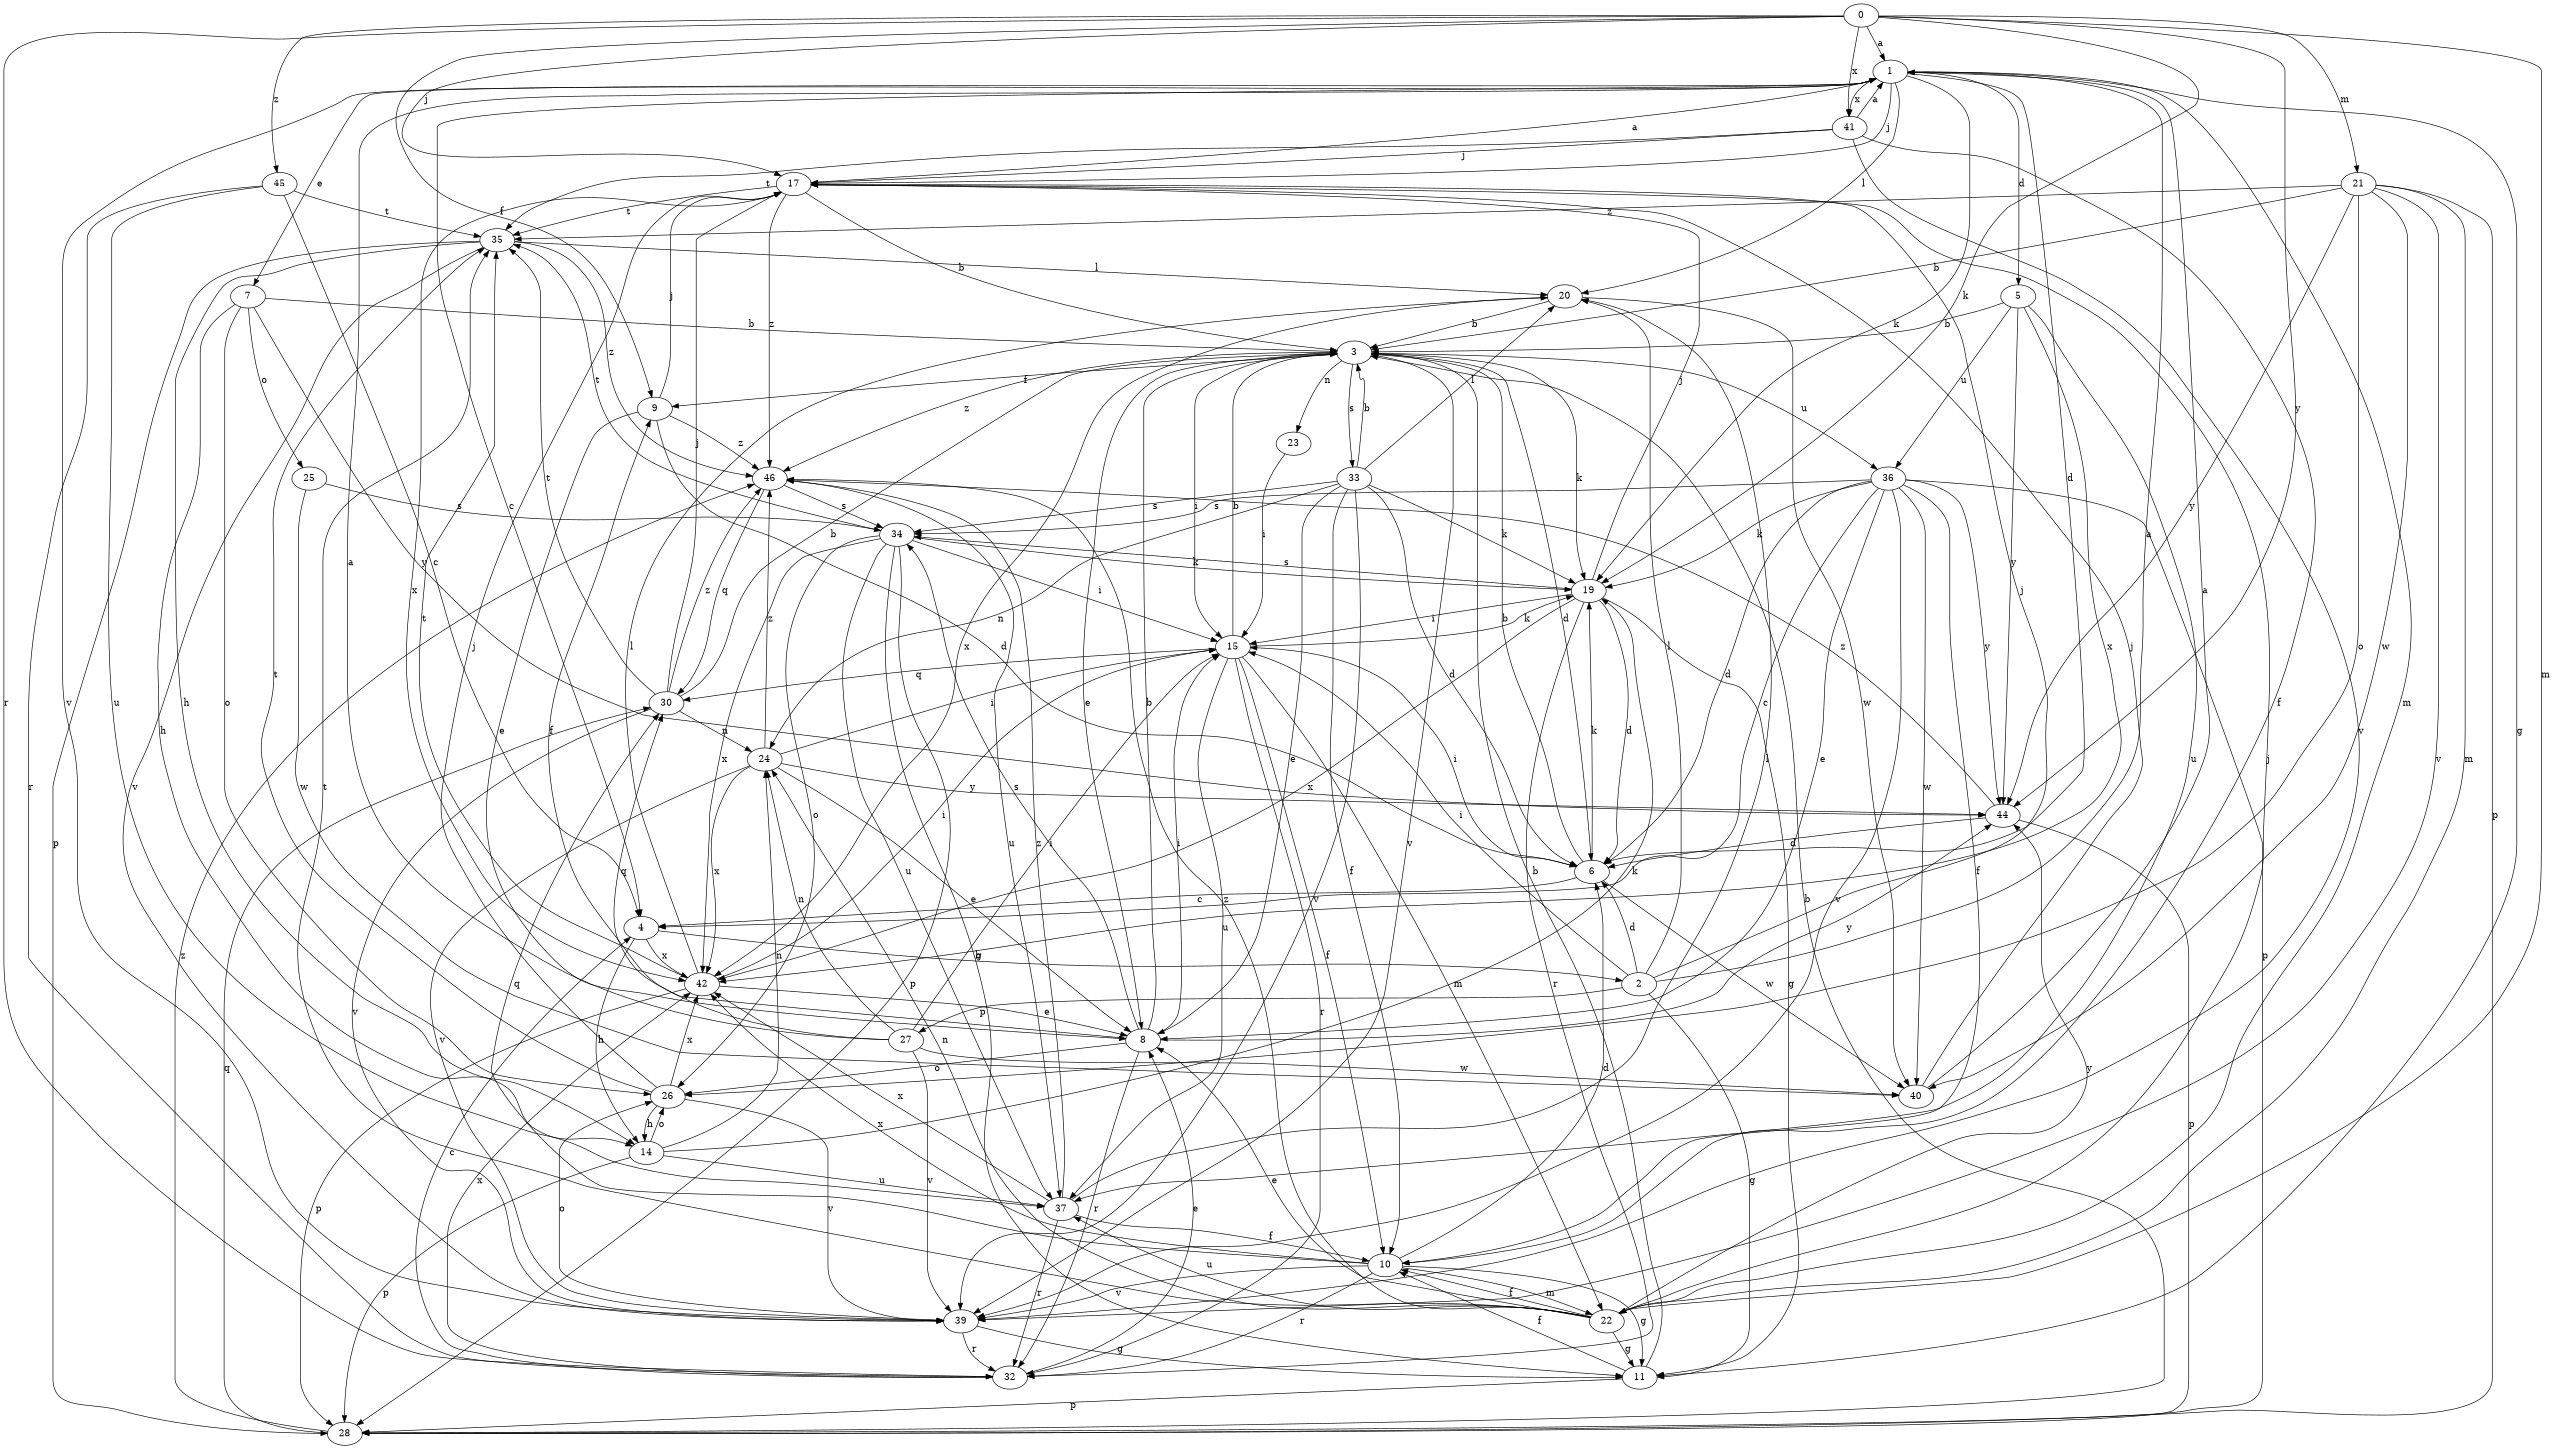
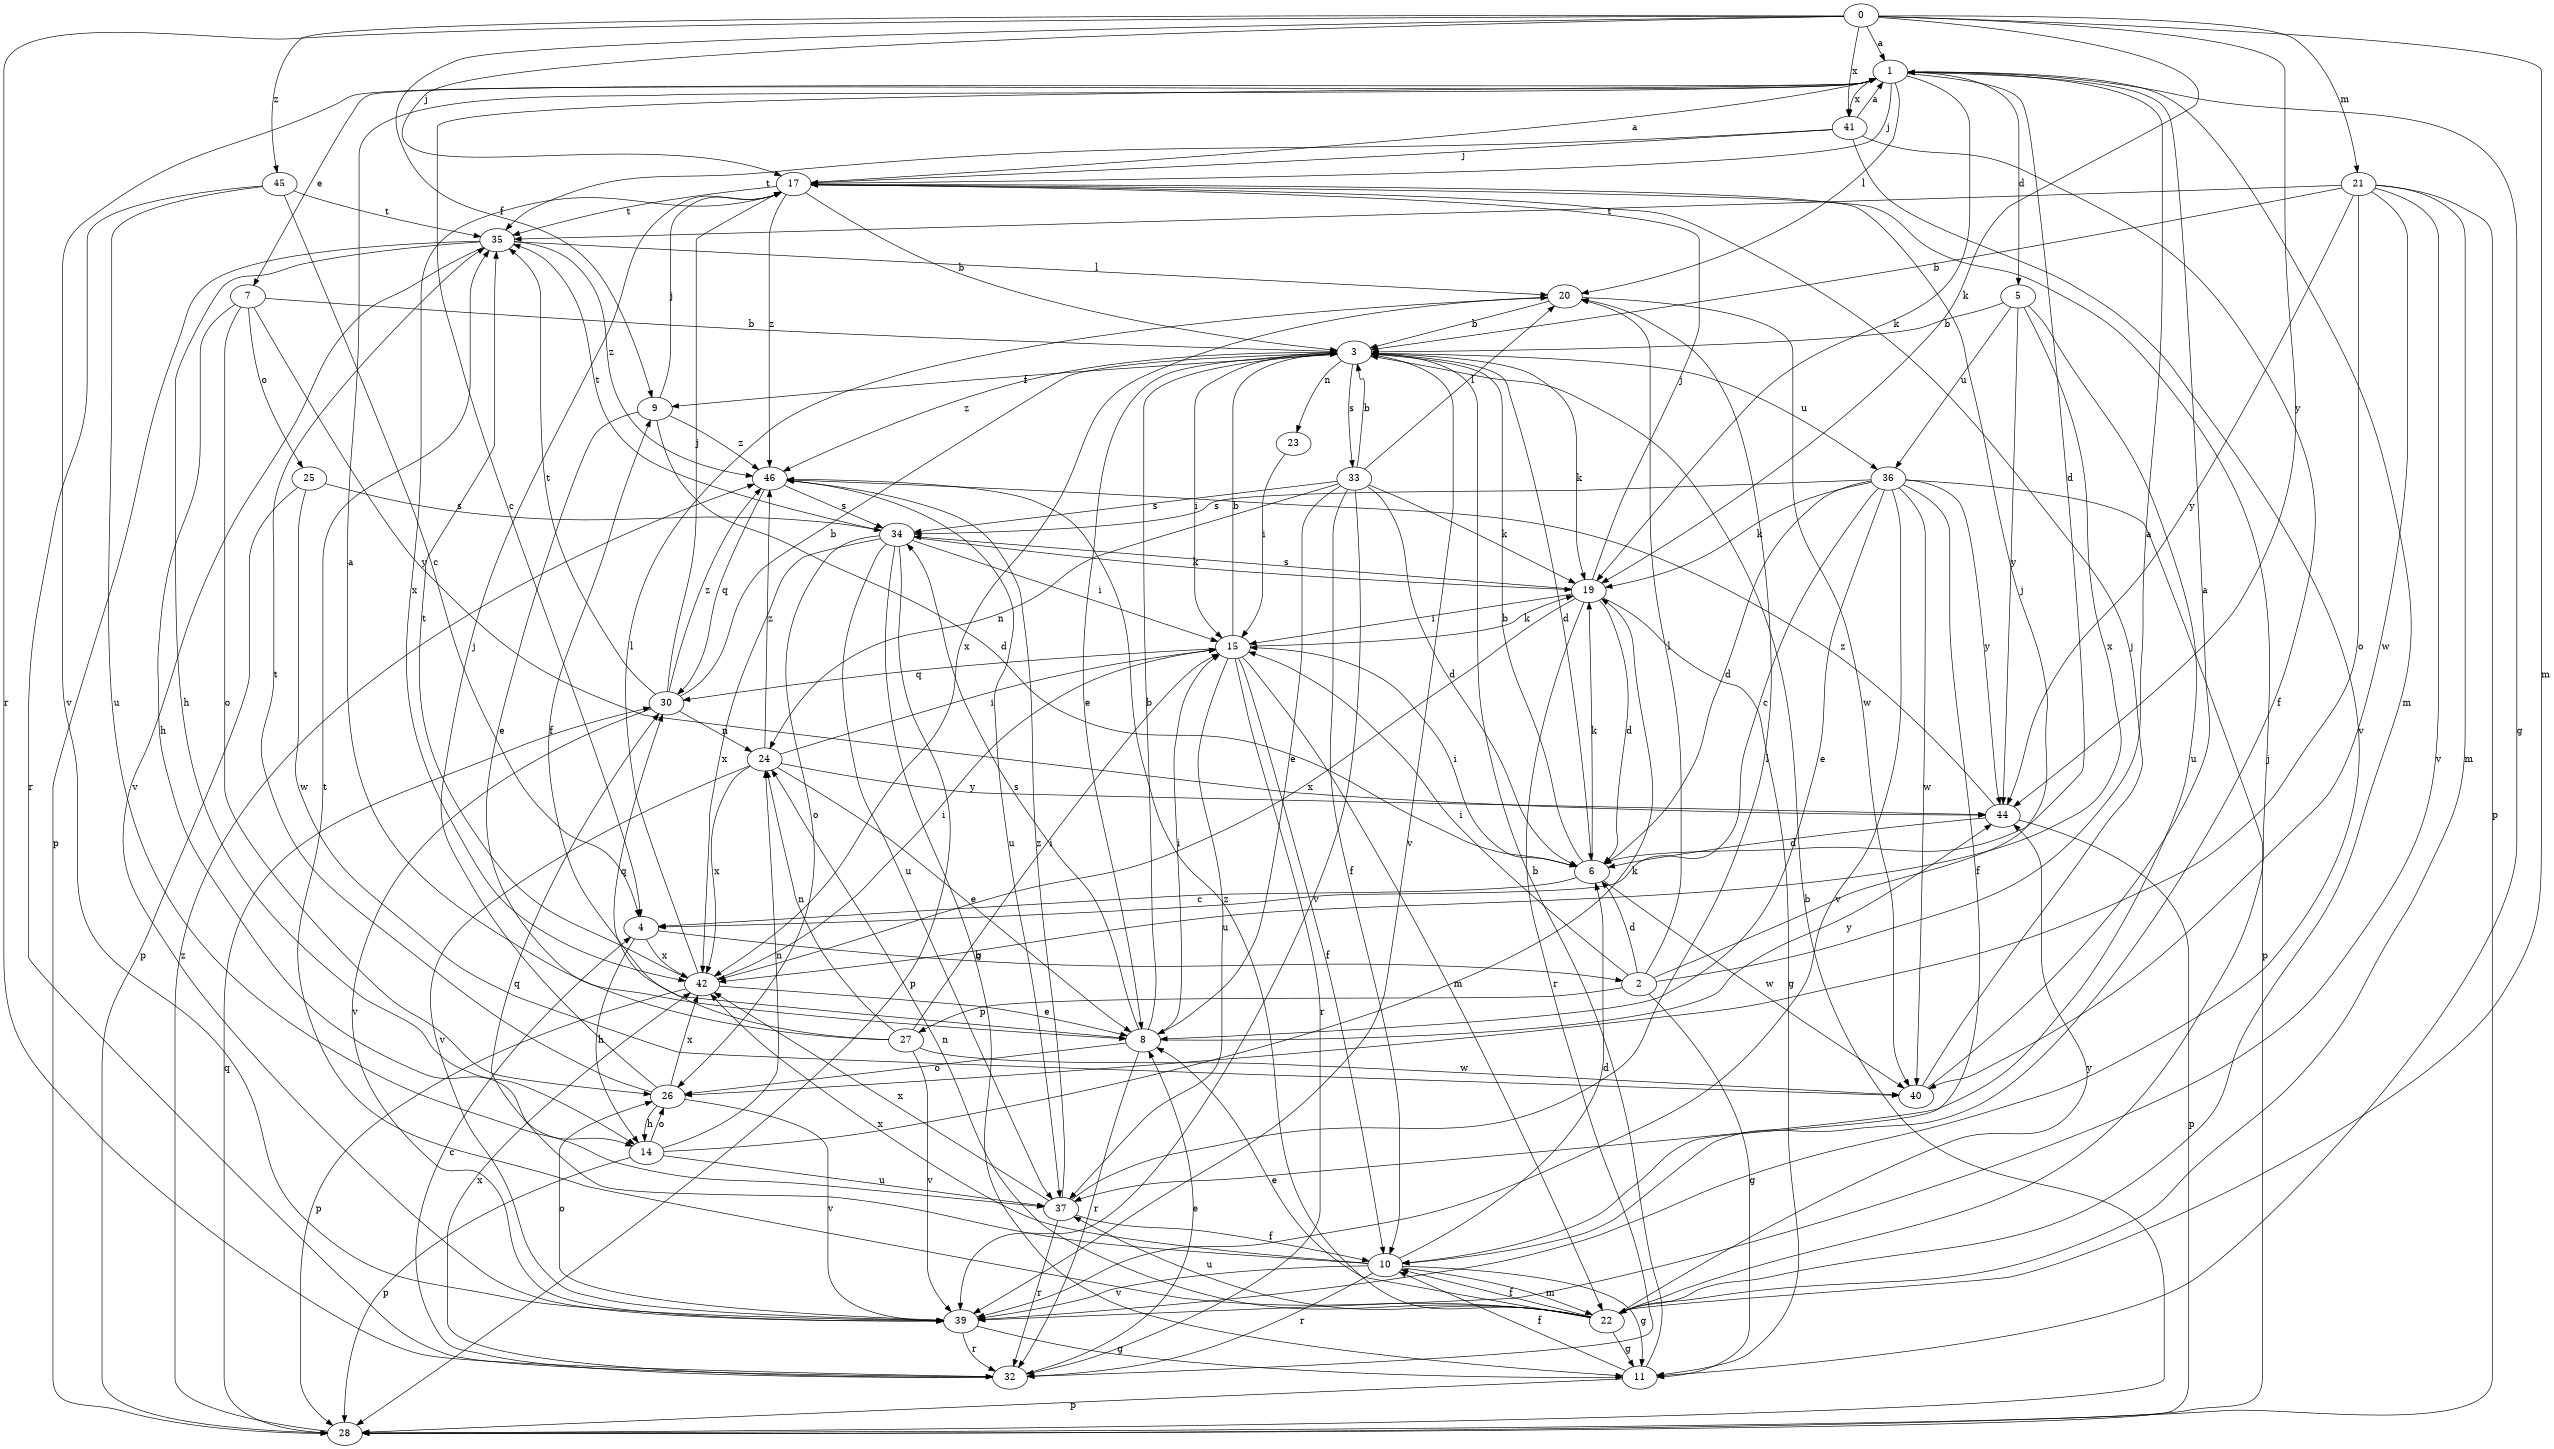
(1610, 212) -> (1610, 212)
none -> (106, 1027)
